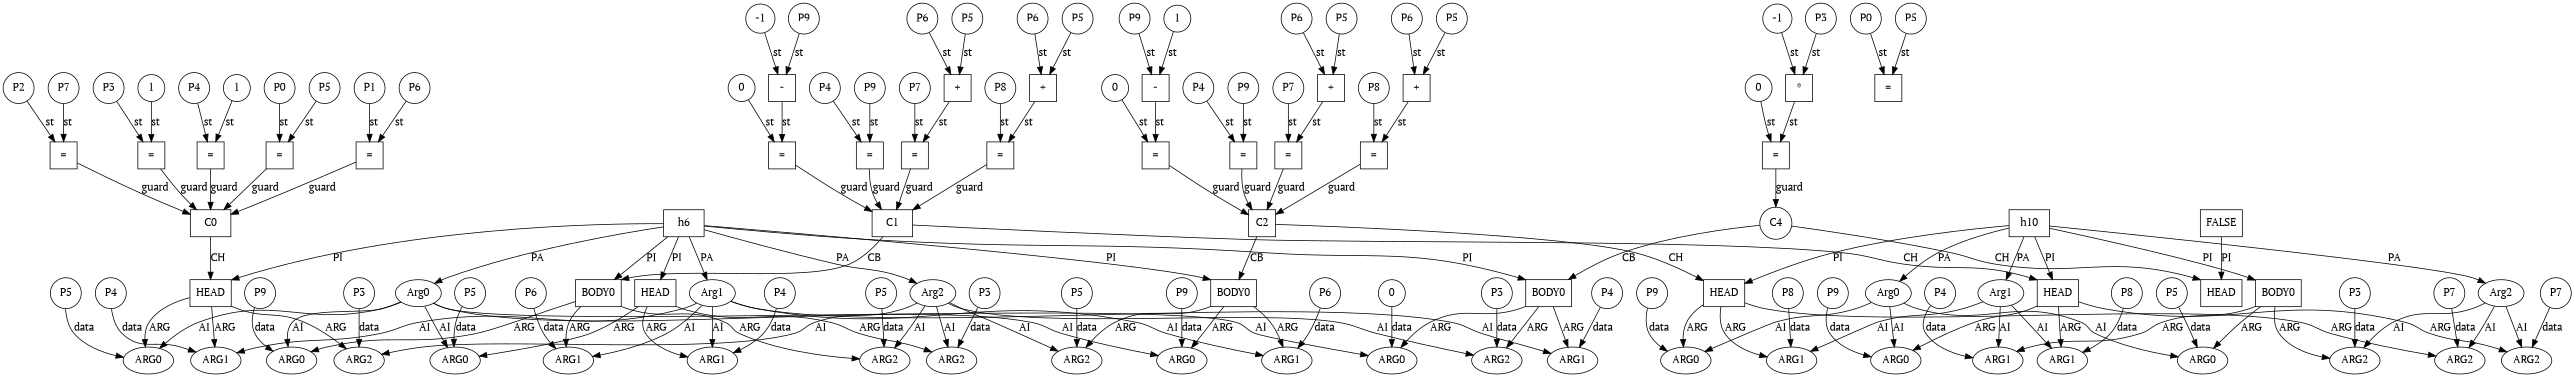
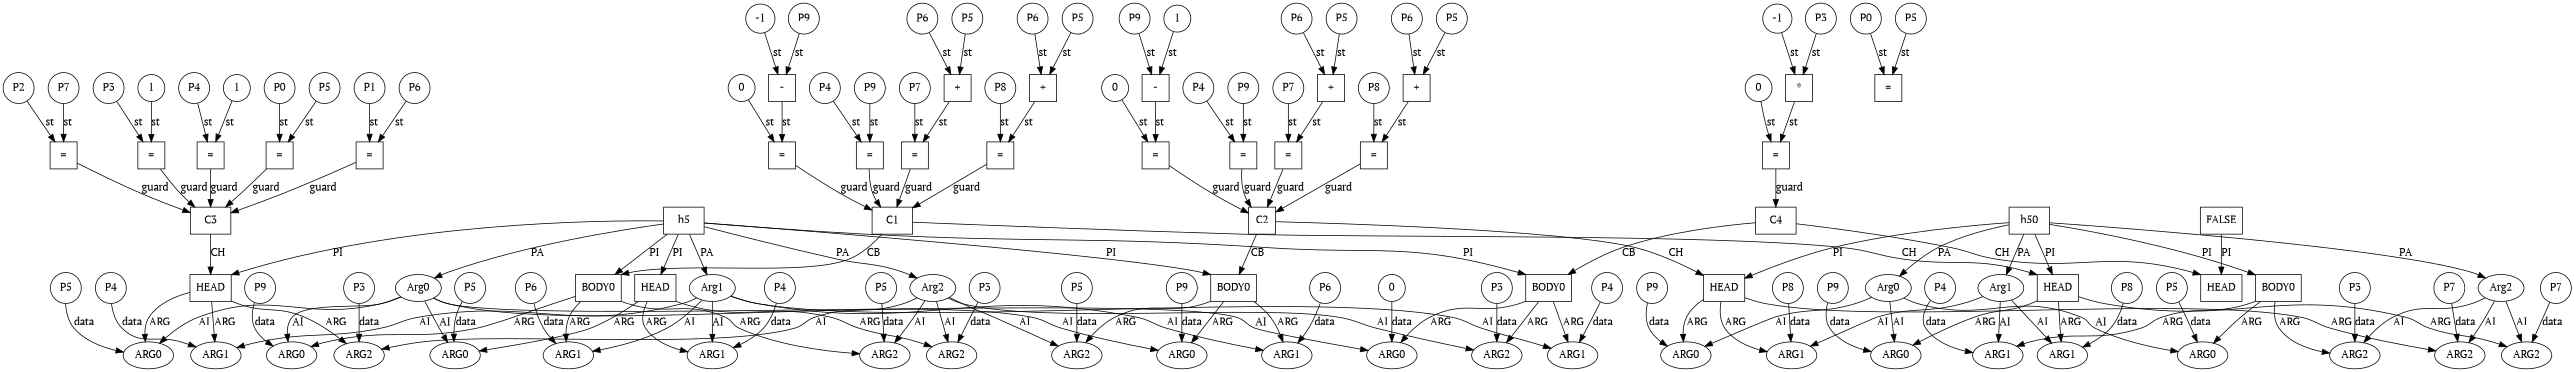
(211, 223) -> (211, 221)
(684, 223) -> (684, 221)
(1776, 223) -> (1776, 221)
(2029, 223) -> (2029, 221)
